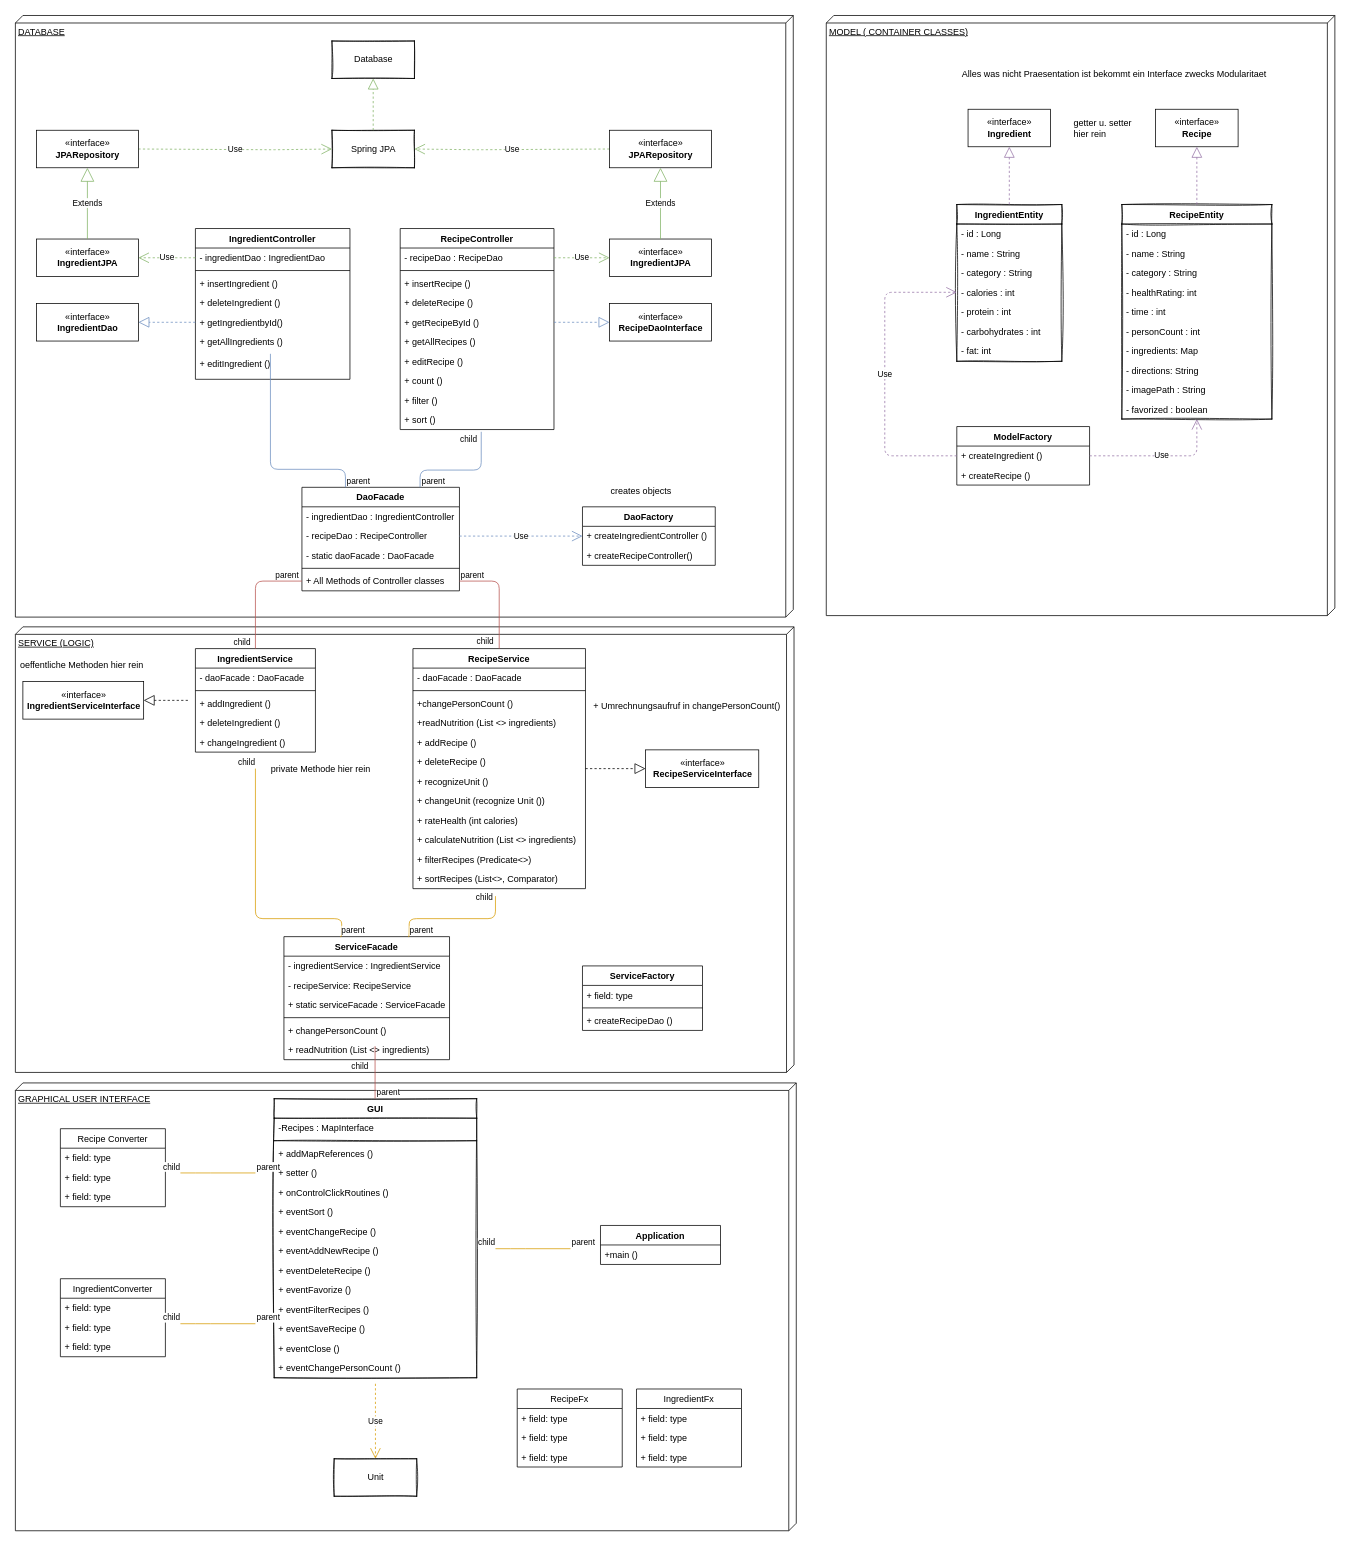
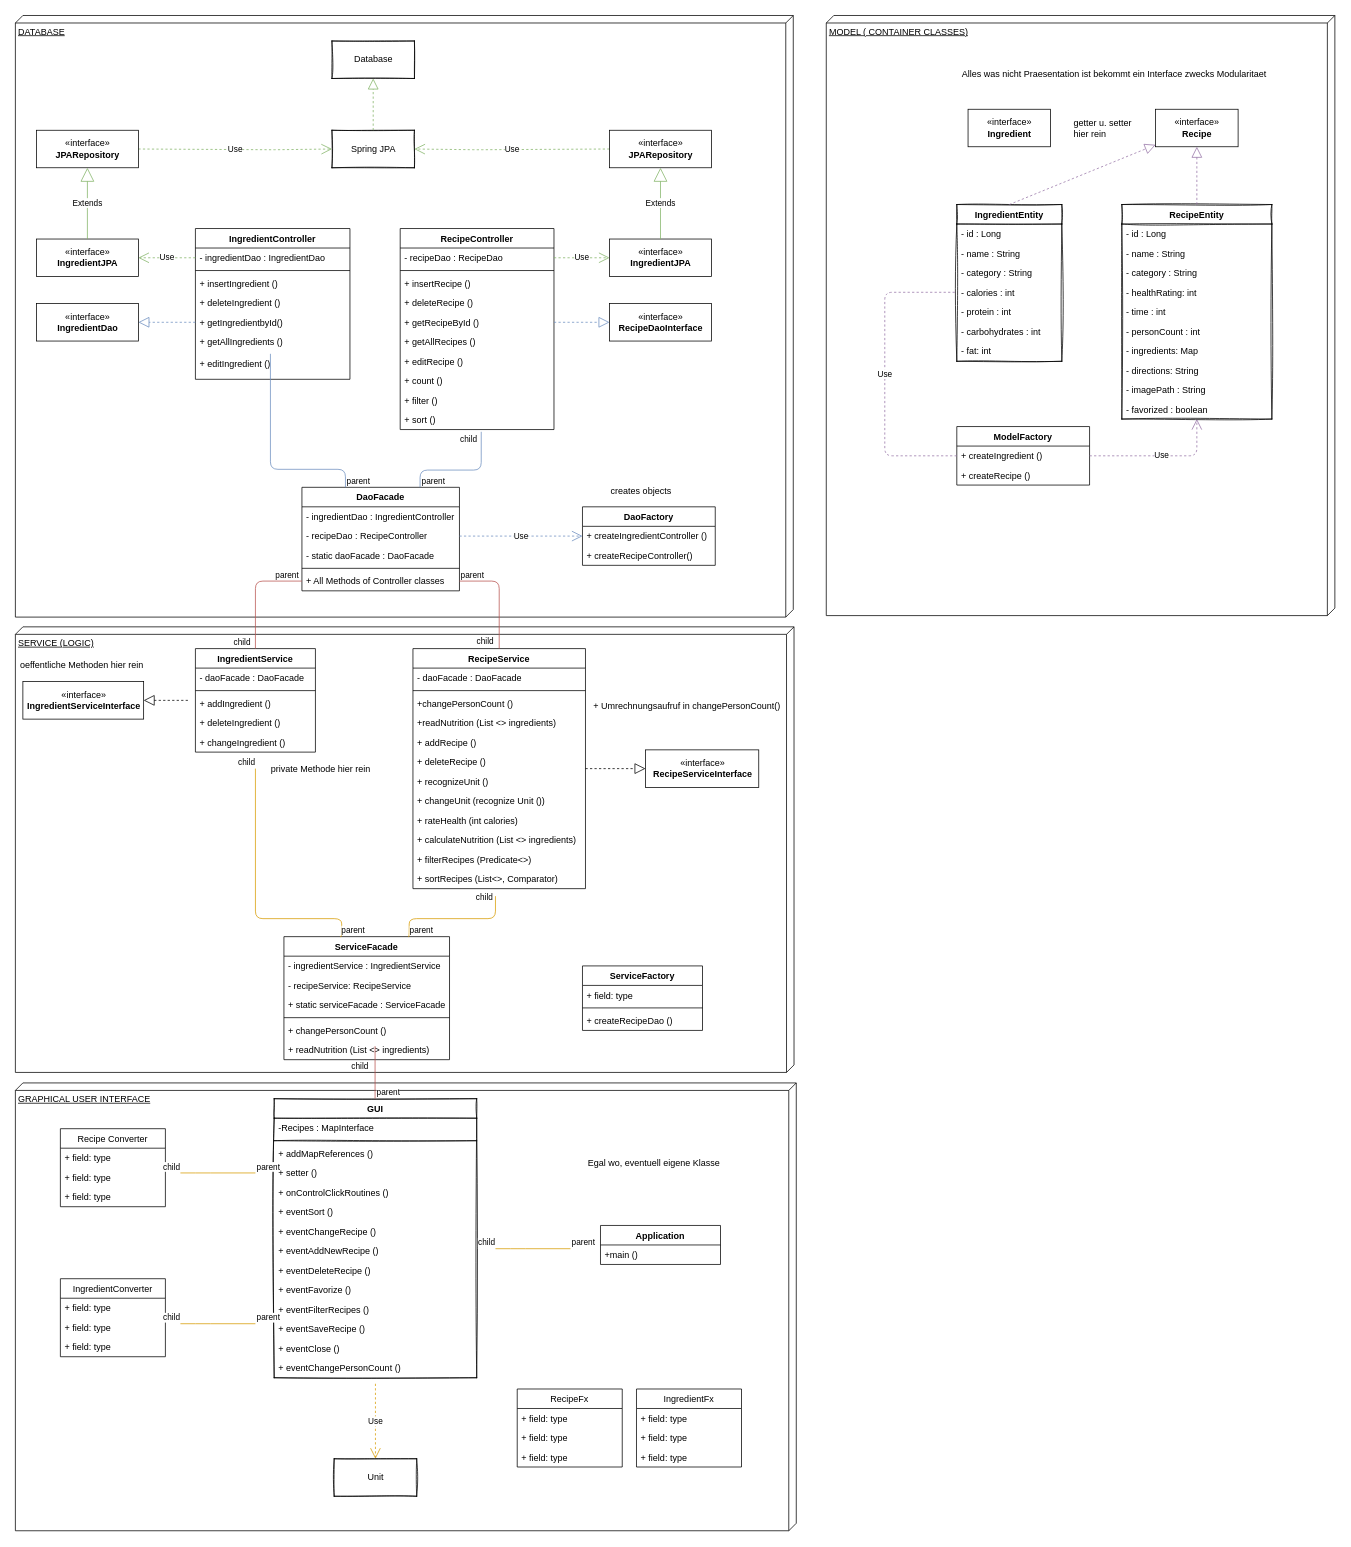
(1009, 180) -> (1080, 176)
(952, 292) -> (953, 292)
none -> (660, 1162)
